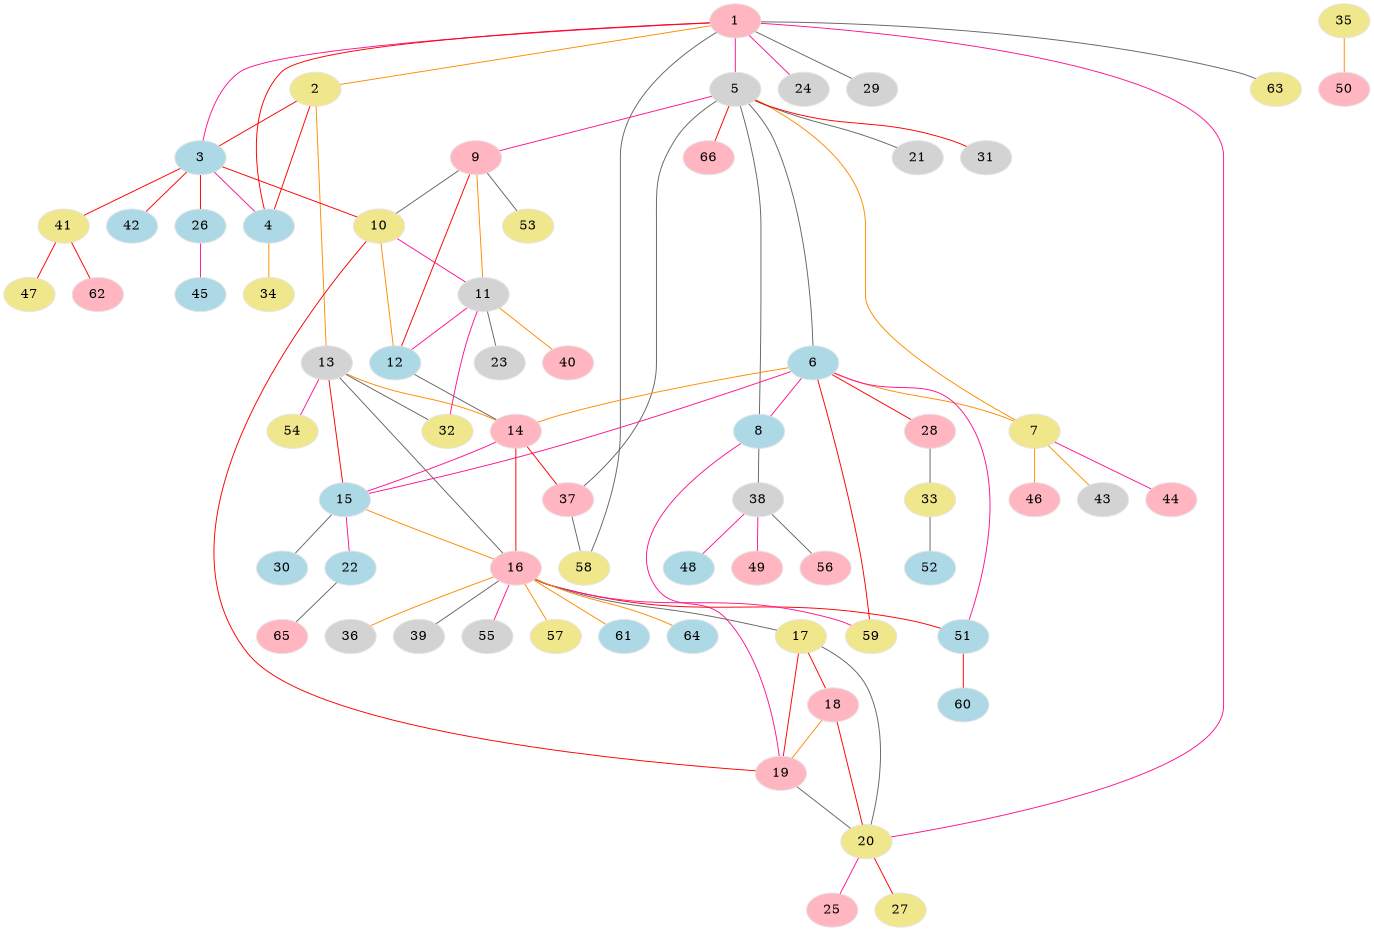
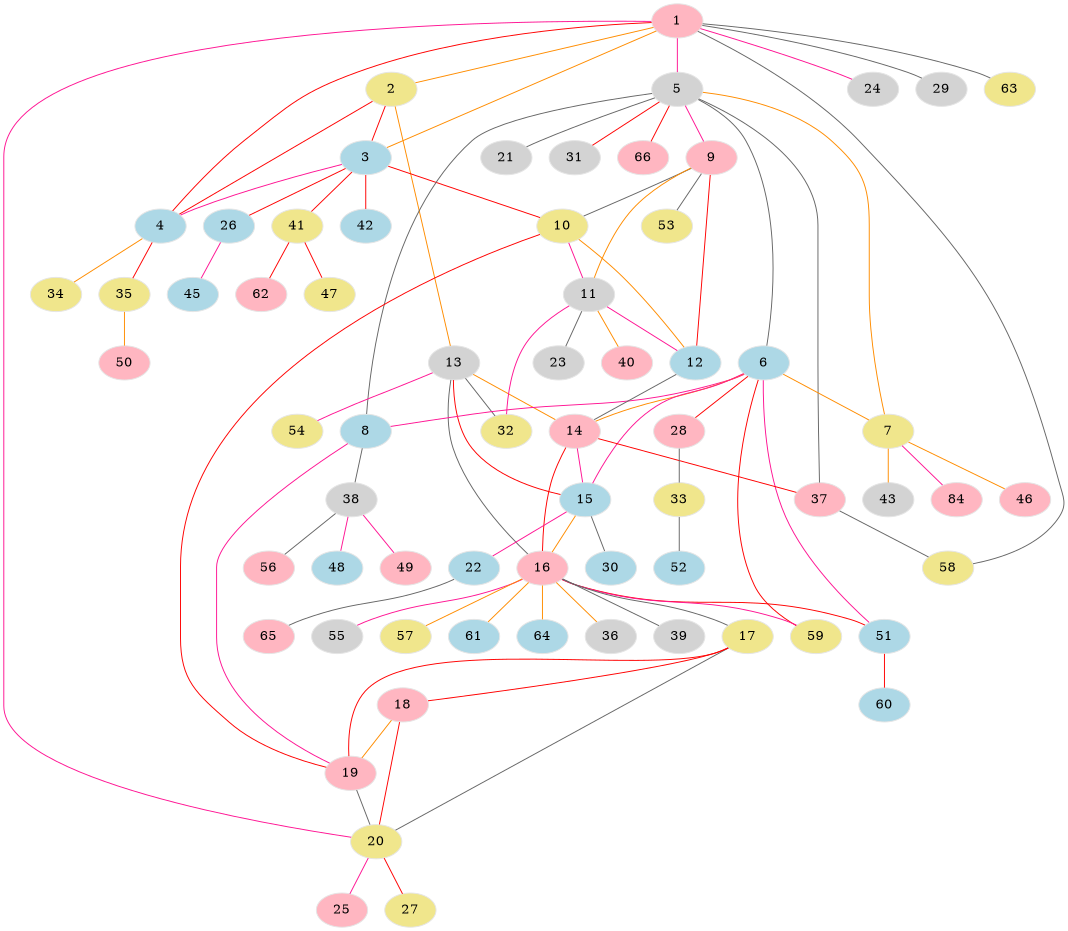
(296, 57) -> (522, 89)
none -> (142, 260)
(1171, 500) -> (957, 500)
